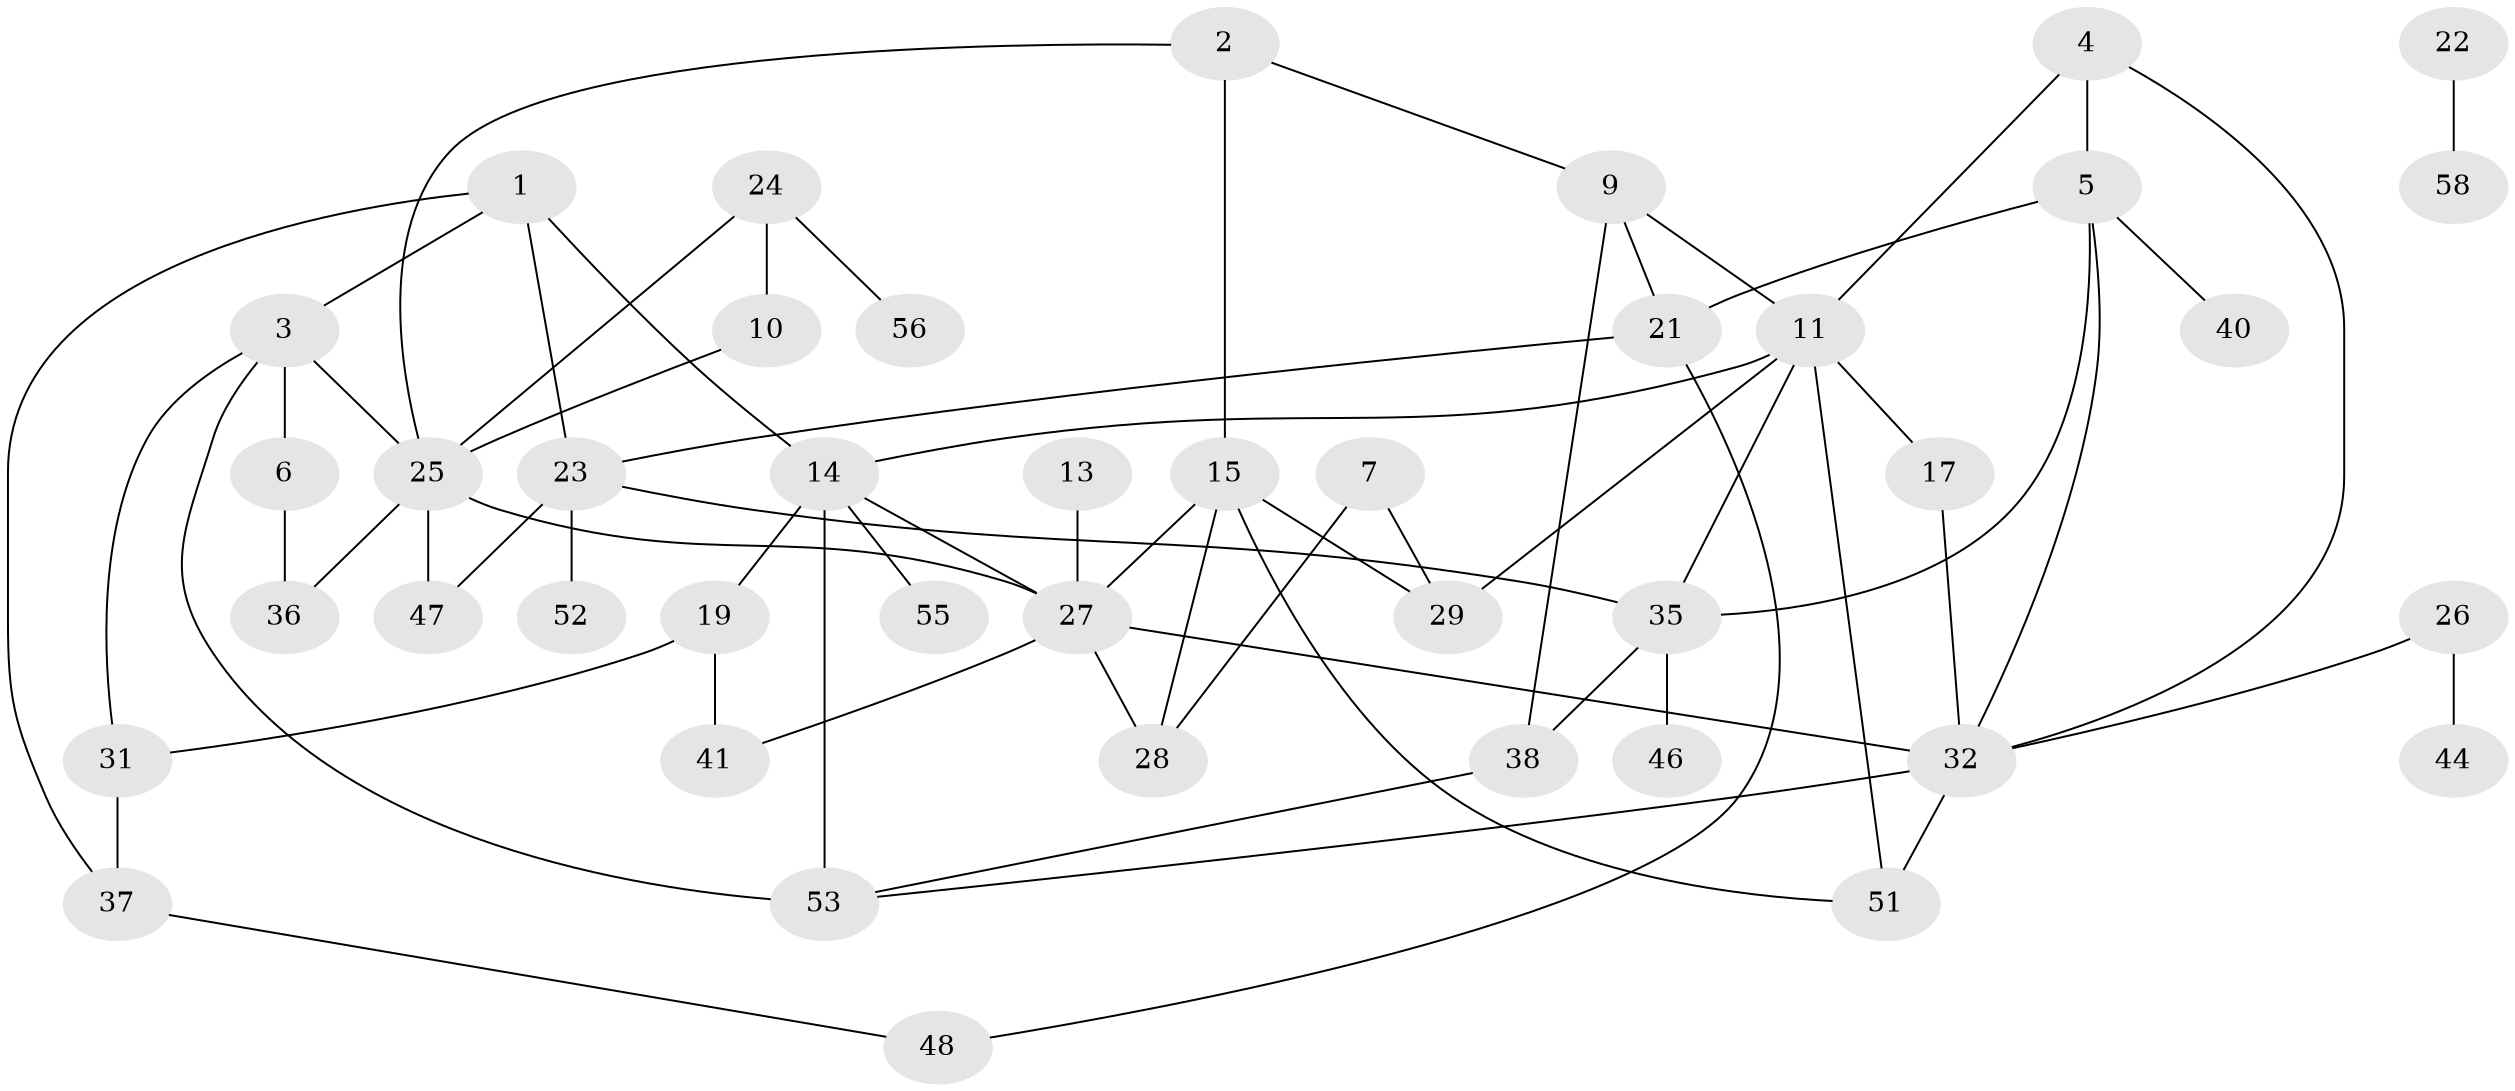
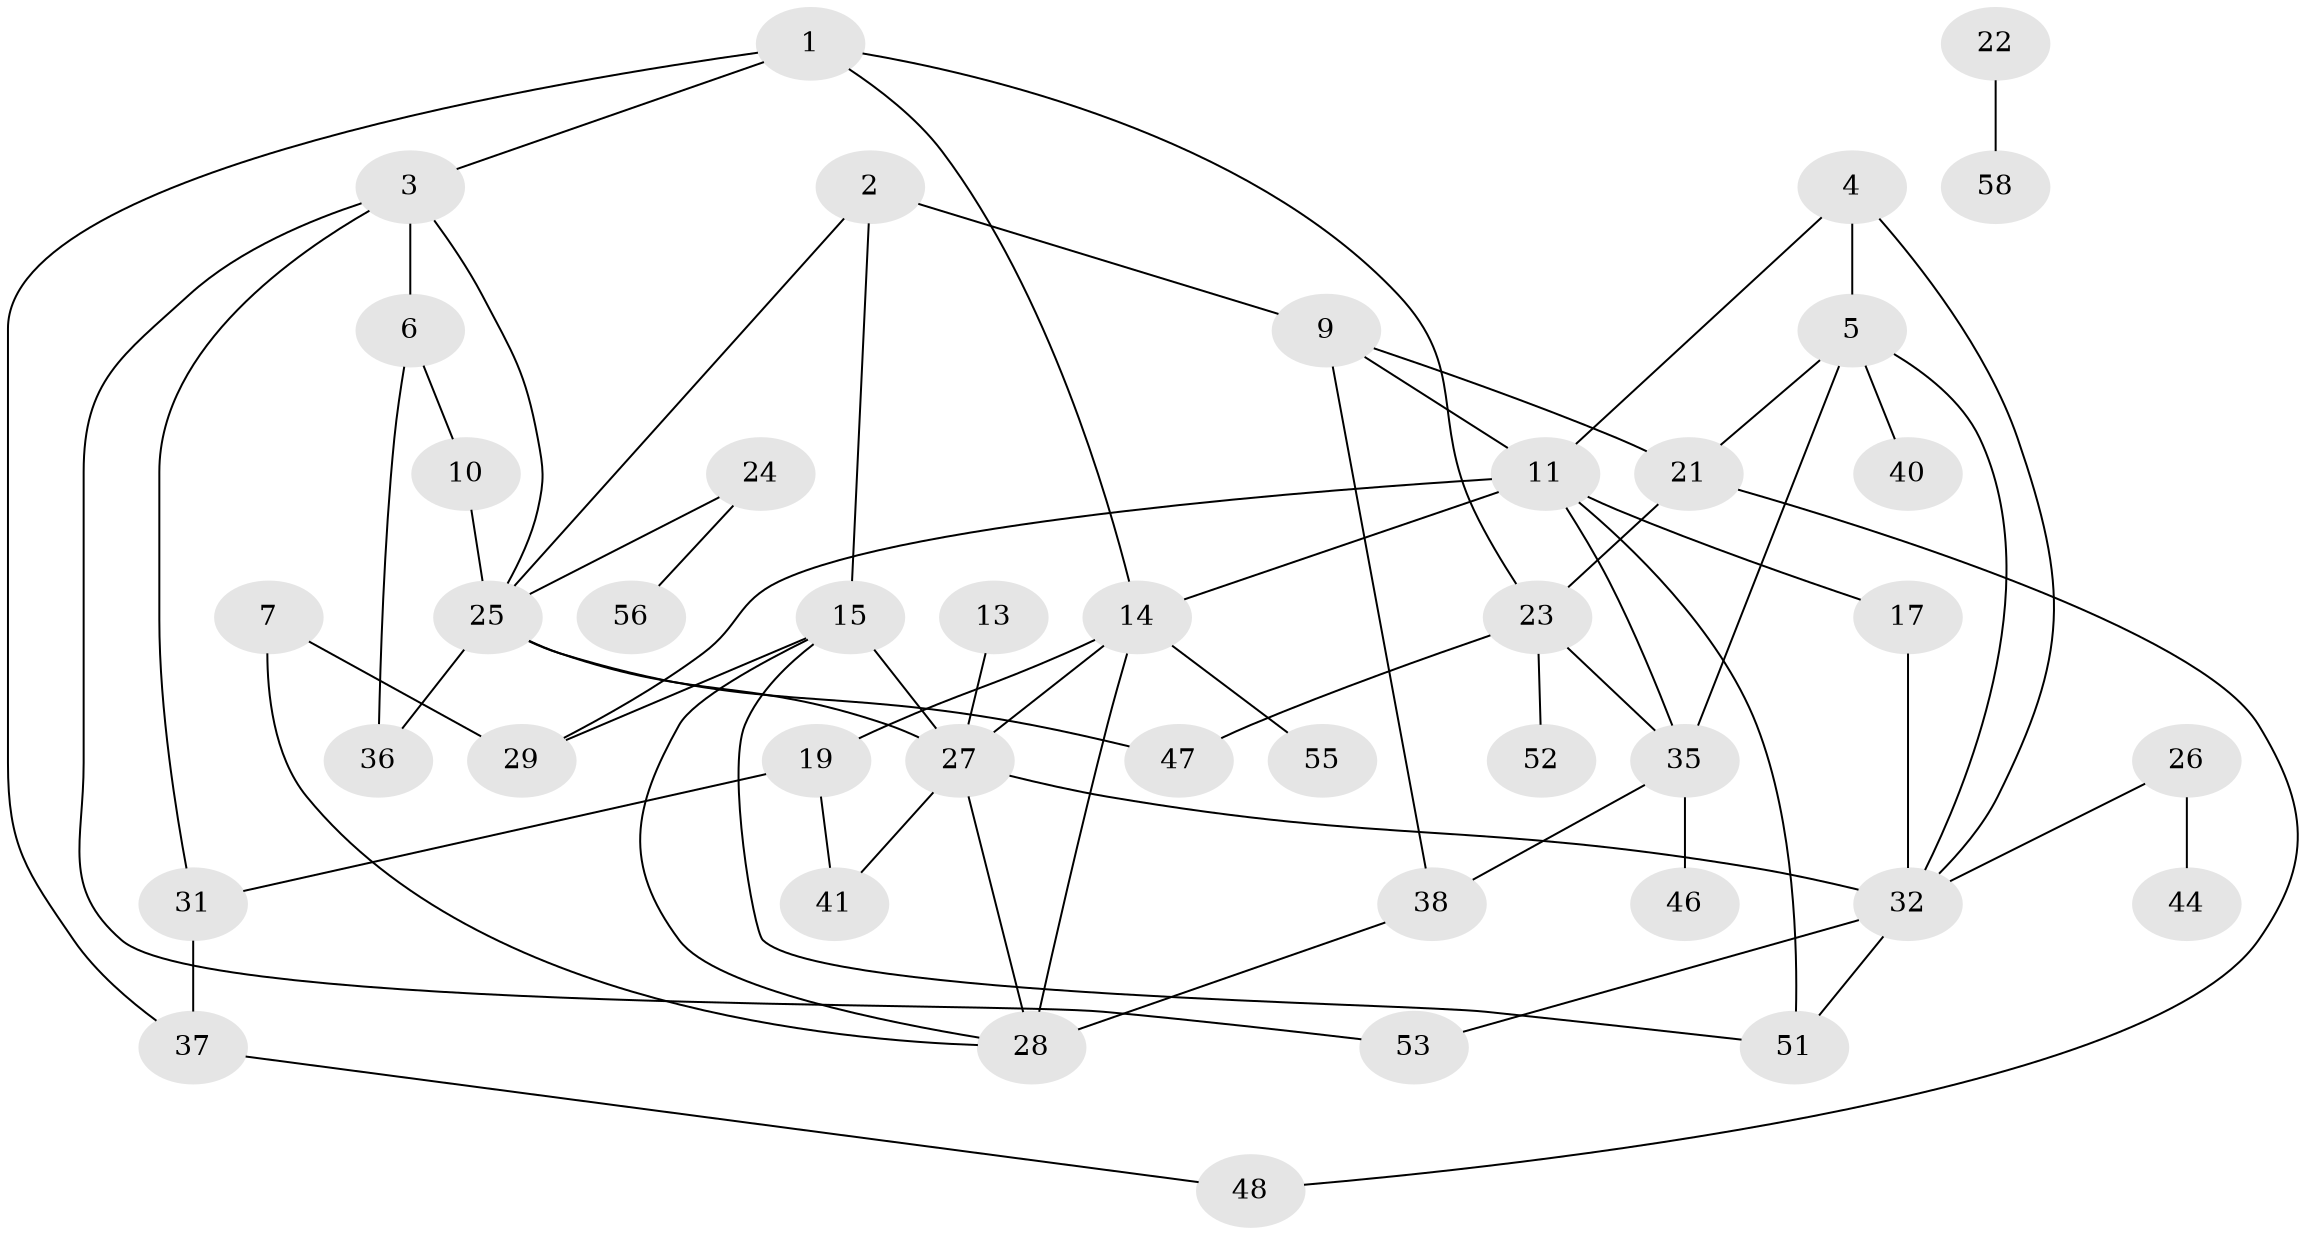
(767, 259) -> (438, 402)
(825, 689) -> (1081, 832)
(1174, 833) -> (1232, 976)
